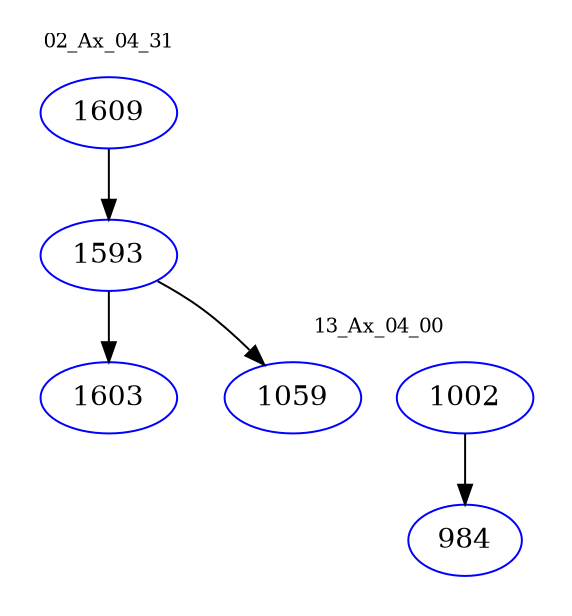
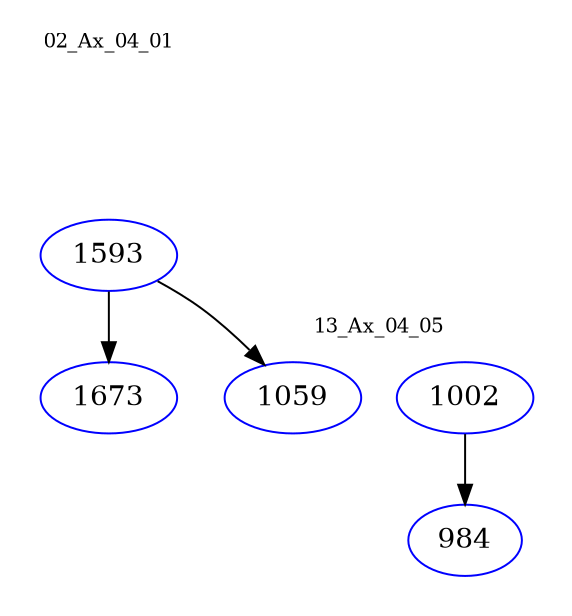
(109, 43) -> (109, 43)
(109, 113) -> none
(379, 328) -> (379, 328)
(109, 398) -> (109, 398)
